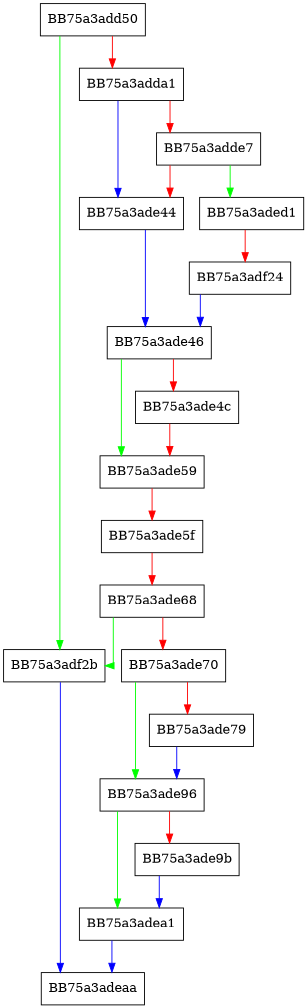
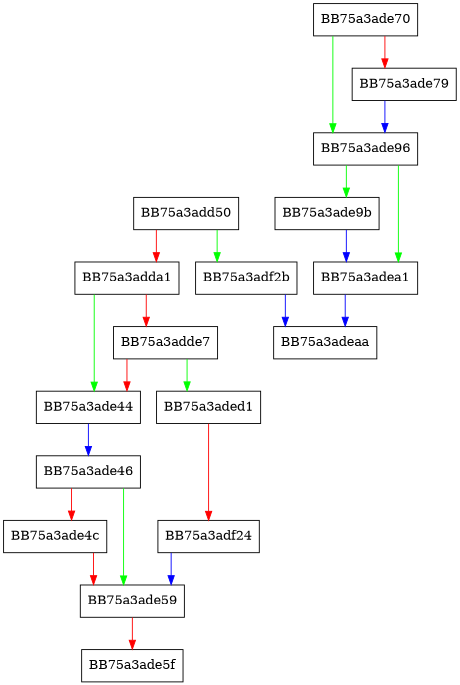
(118, 145) -> (94, 338)
(200, 306) -> (171, 564)
(152, 601) -> none
(170, 823) -> (346, 177)
